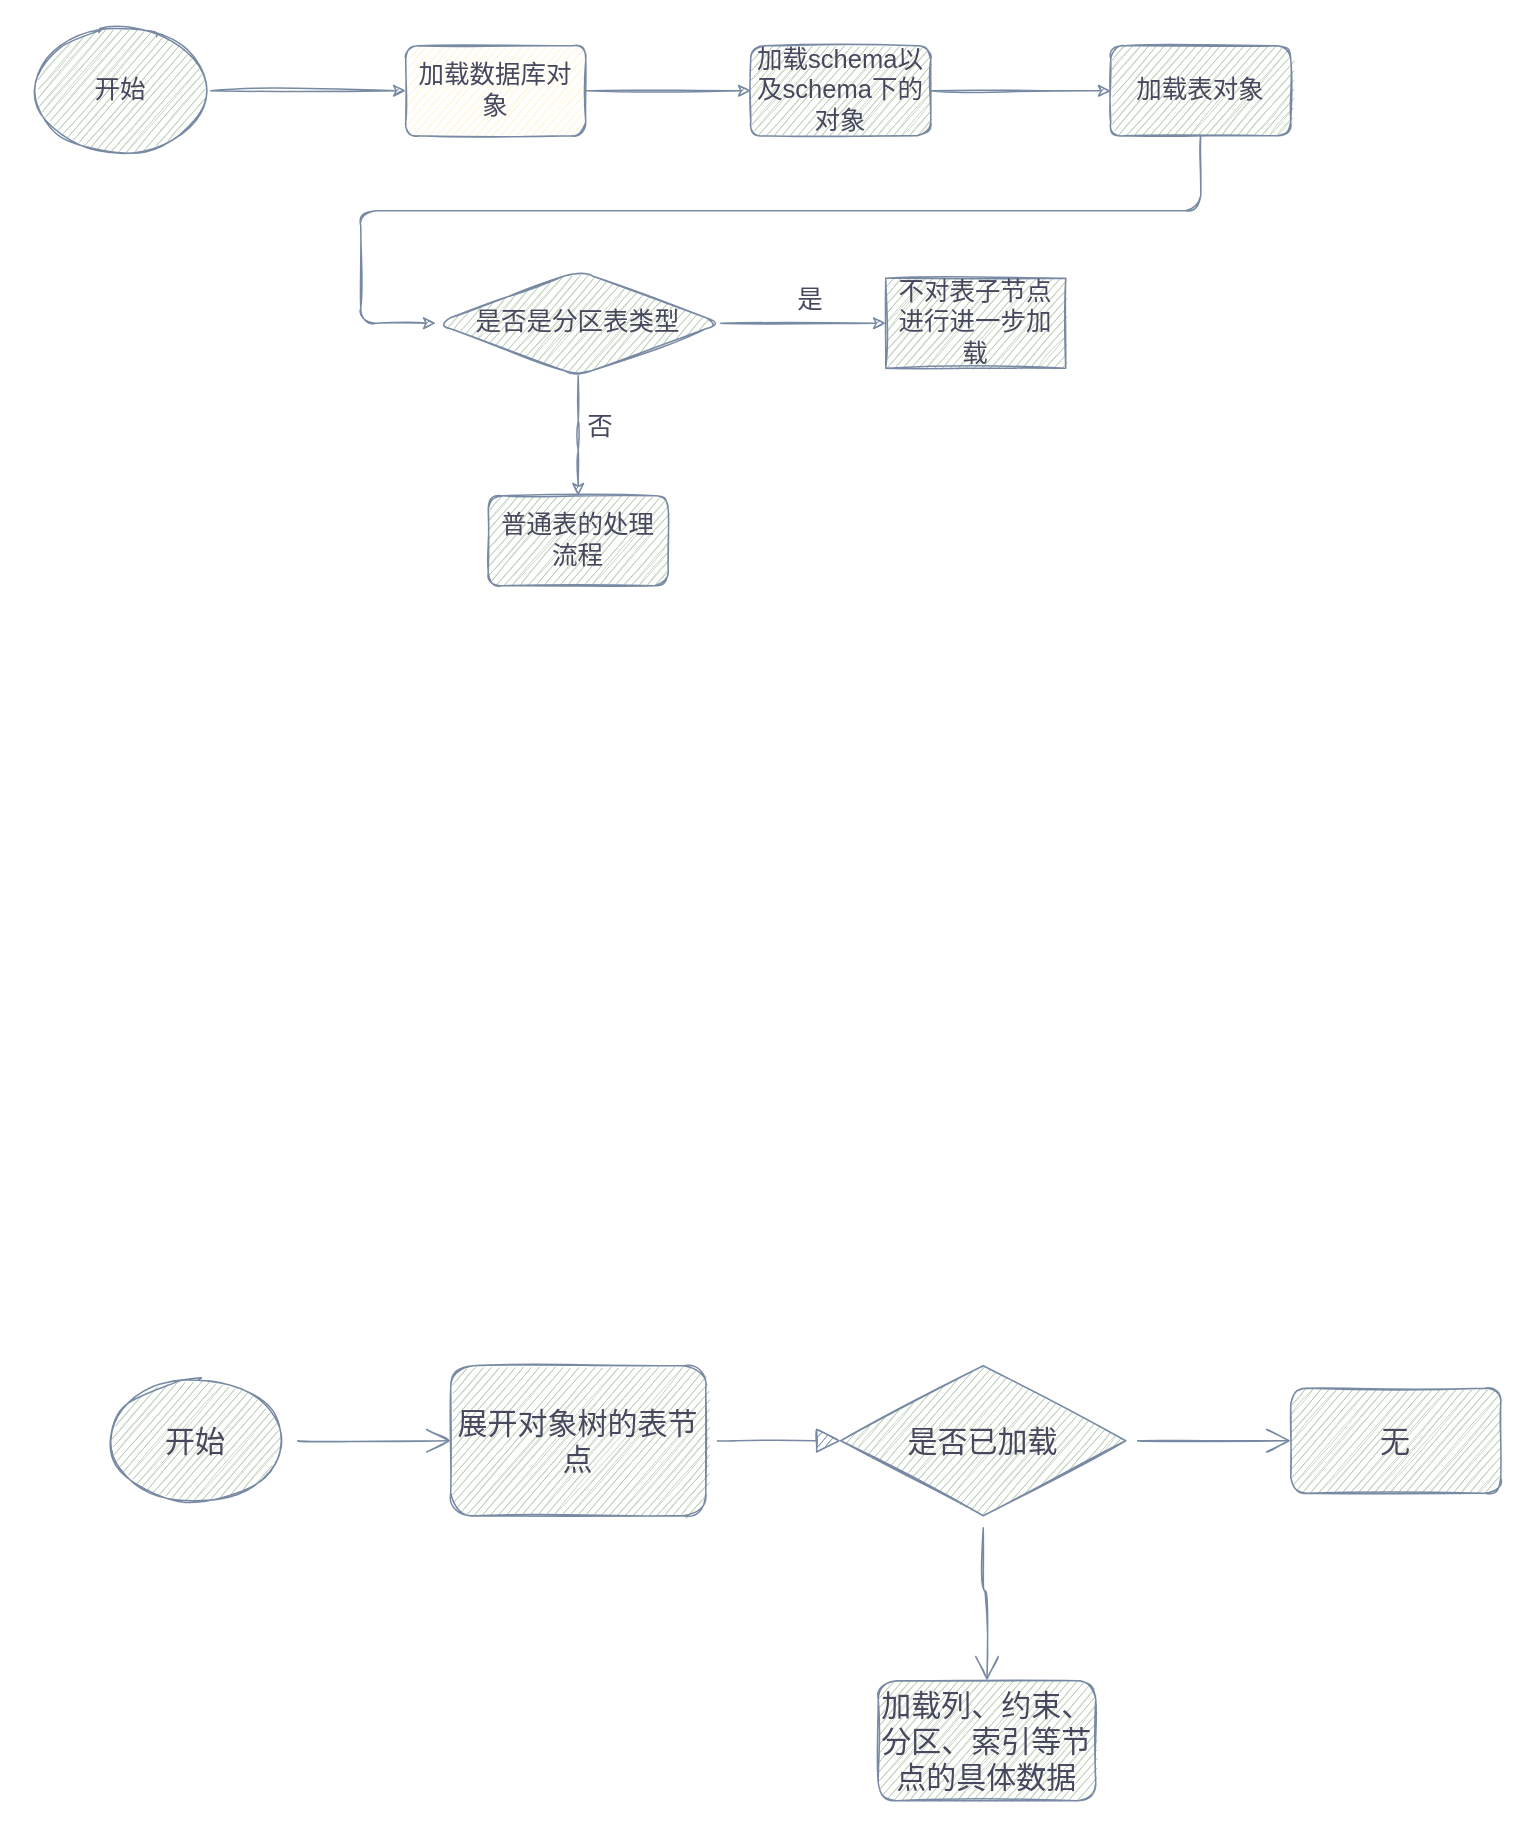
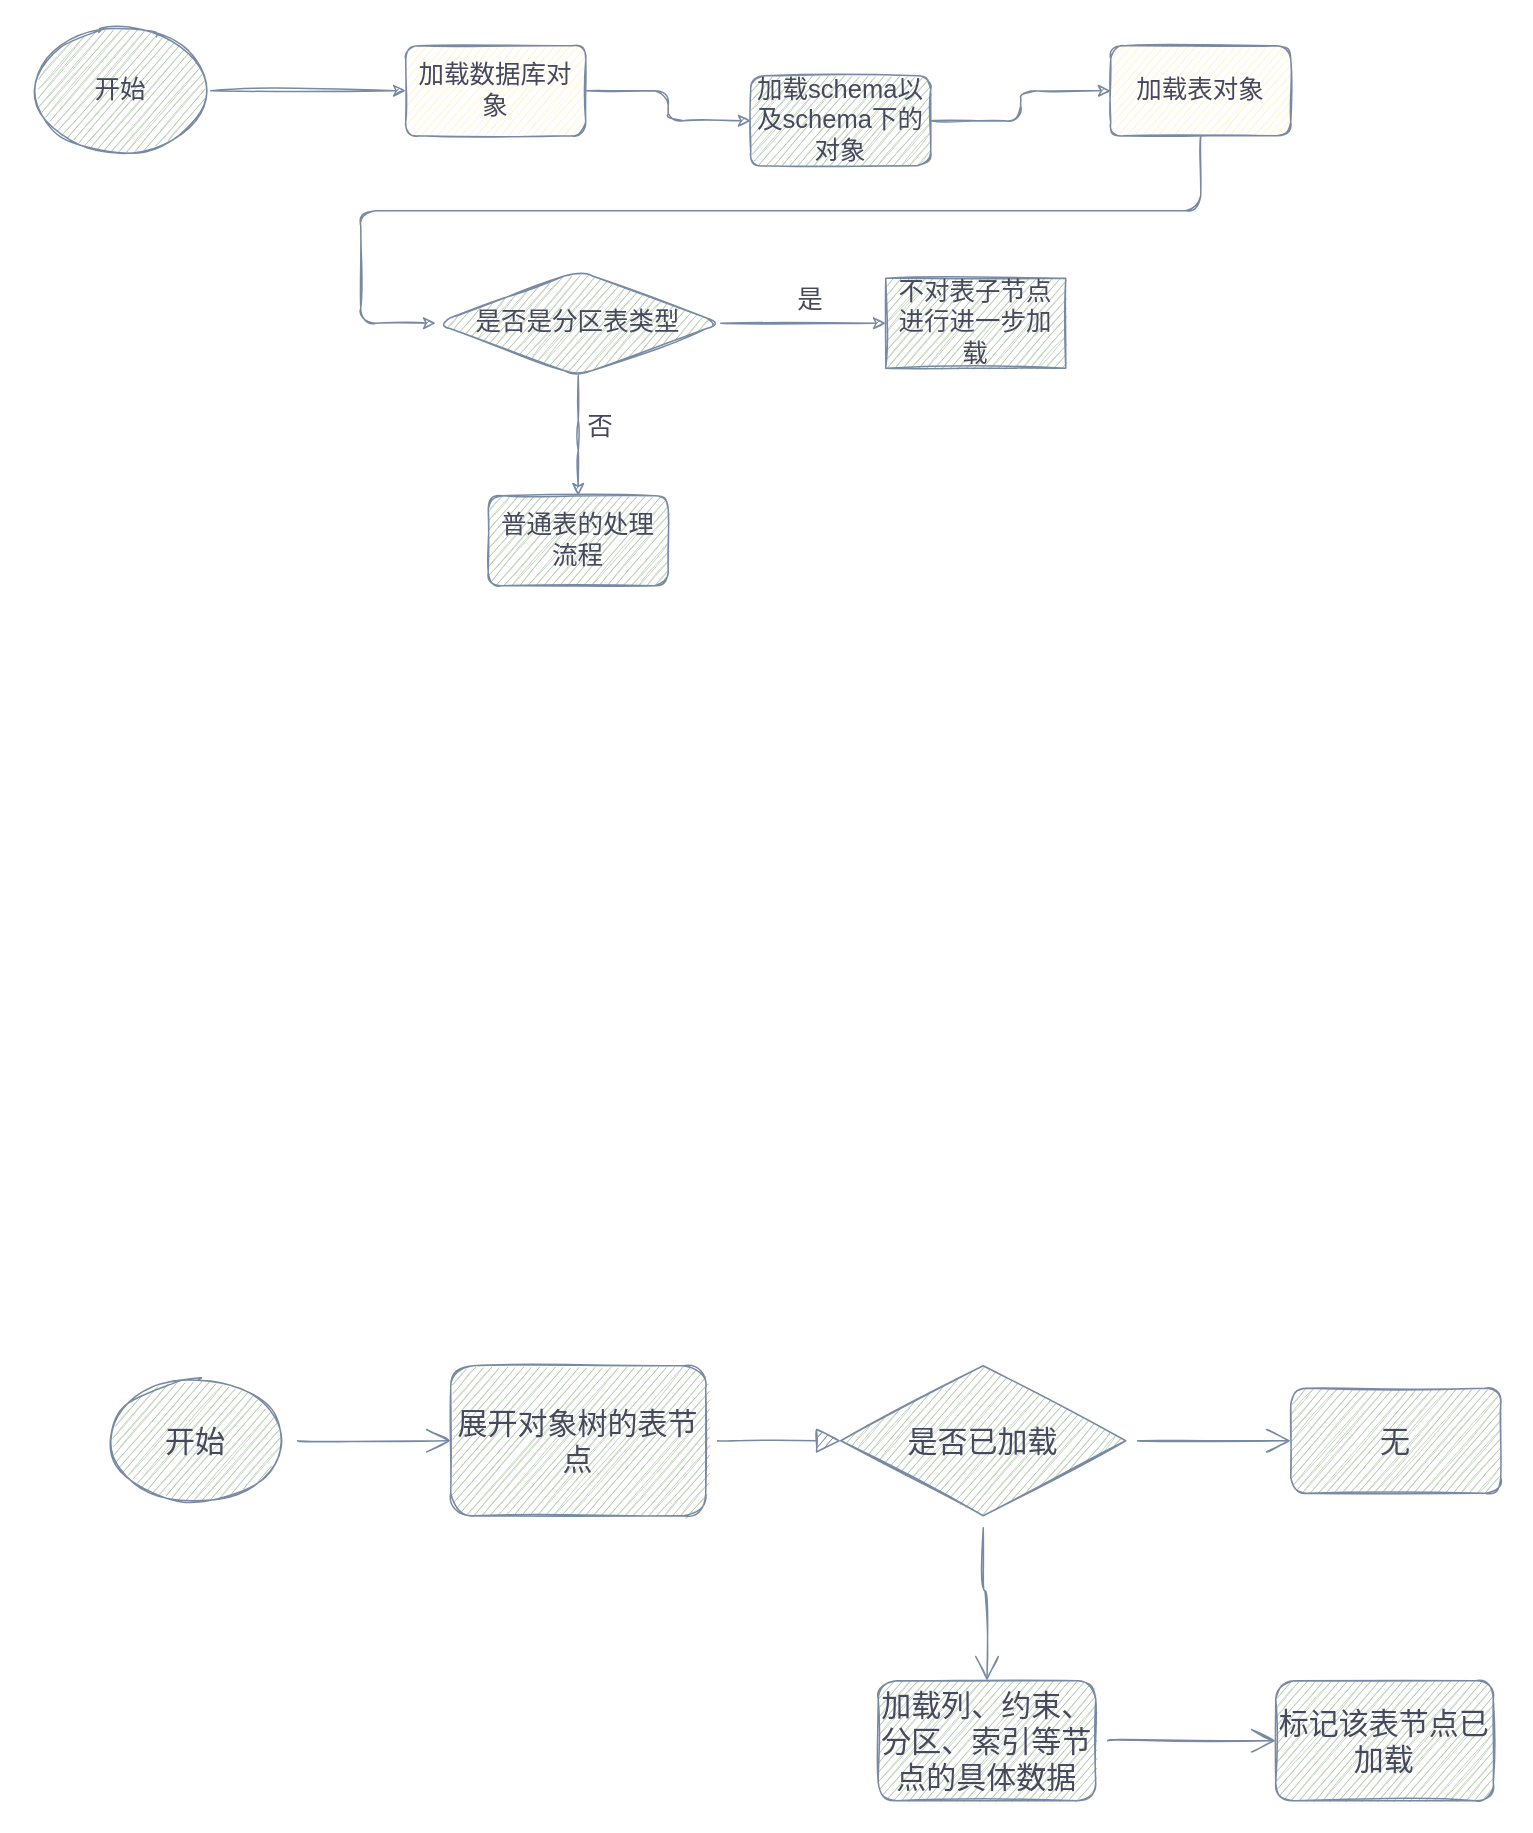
(841, 91) -> (841, 121)
(1201, 91) -> (1201, 91)
none -> (1190, 1741)
none -> (1385, 1741)
